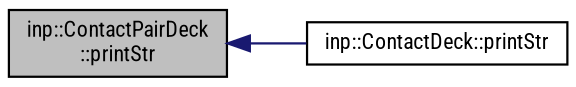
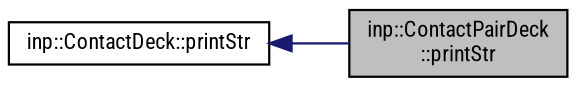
(278, 43) -> (321, 43)
